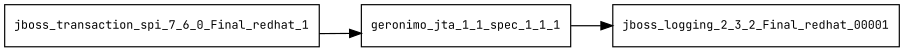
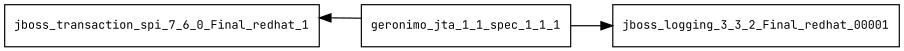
(756, 26) -> (756, 26)
(334, 34) -> (346, 18)
